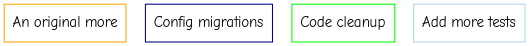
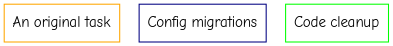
(65, 23) -> (62, 23)
(469, 23) -> none
